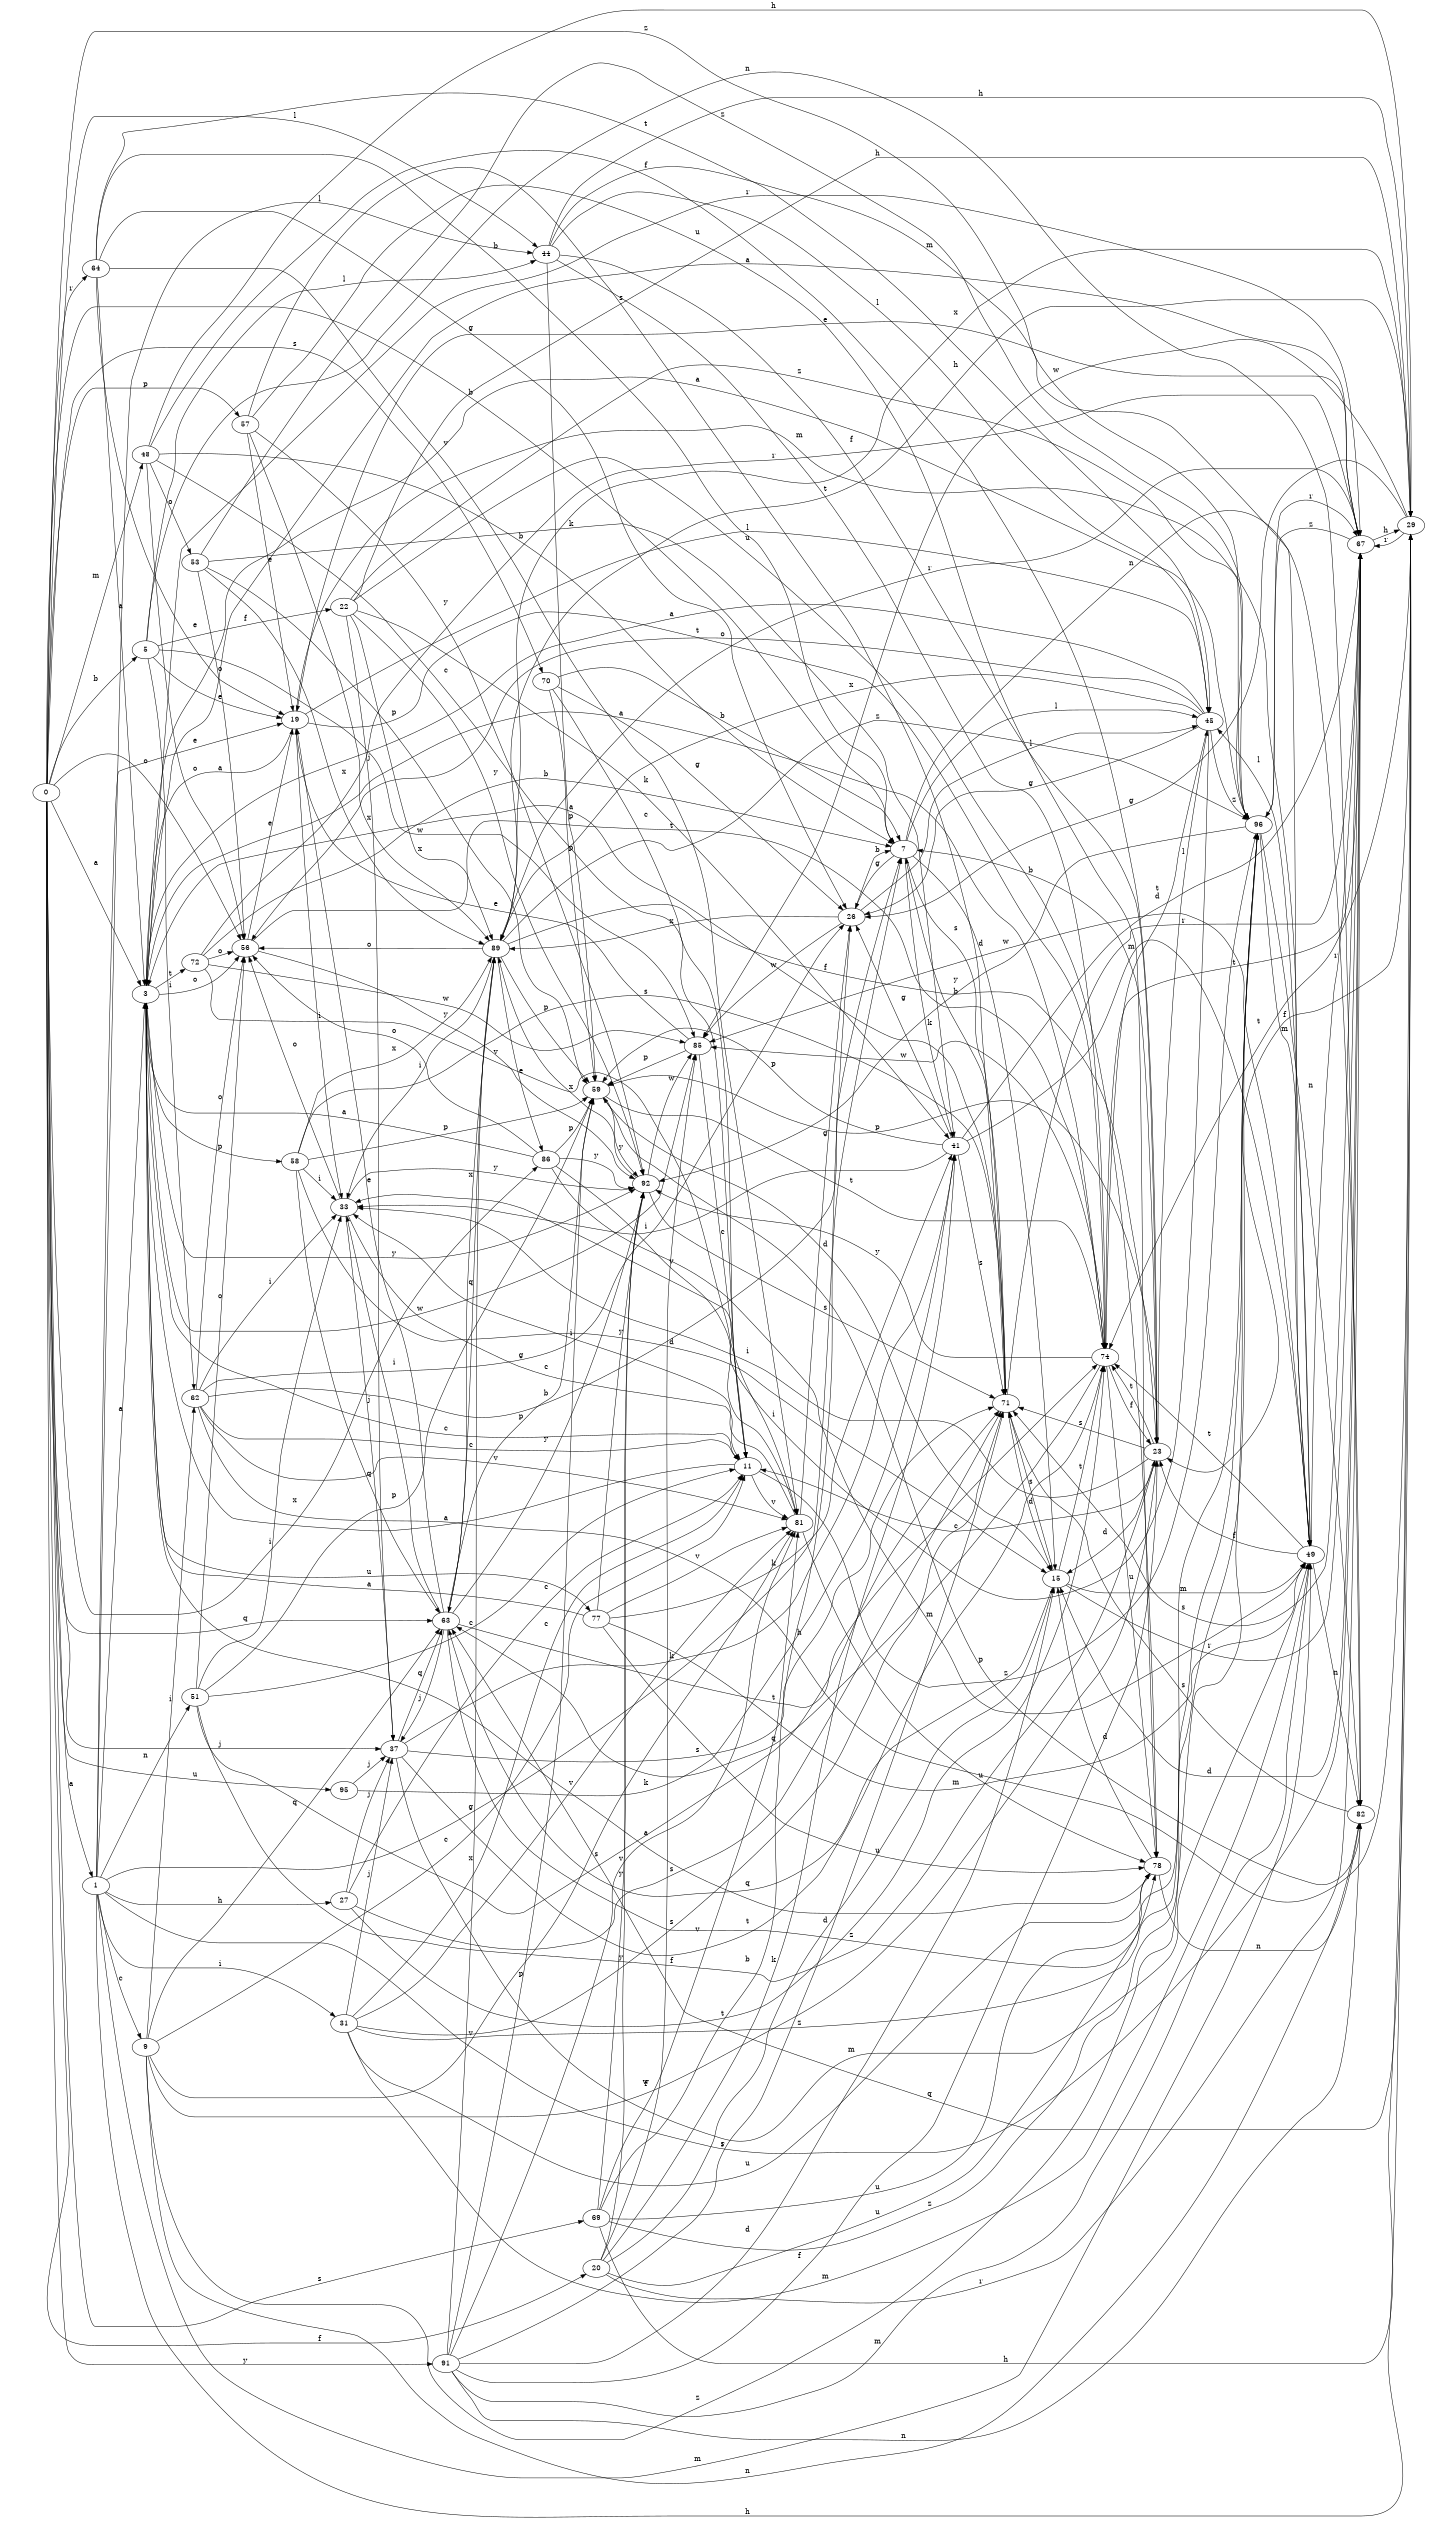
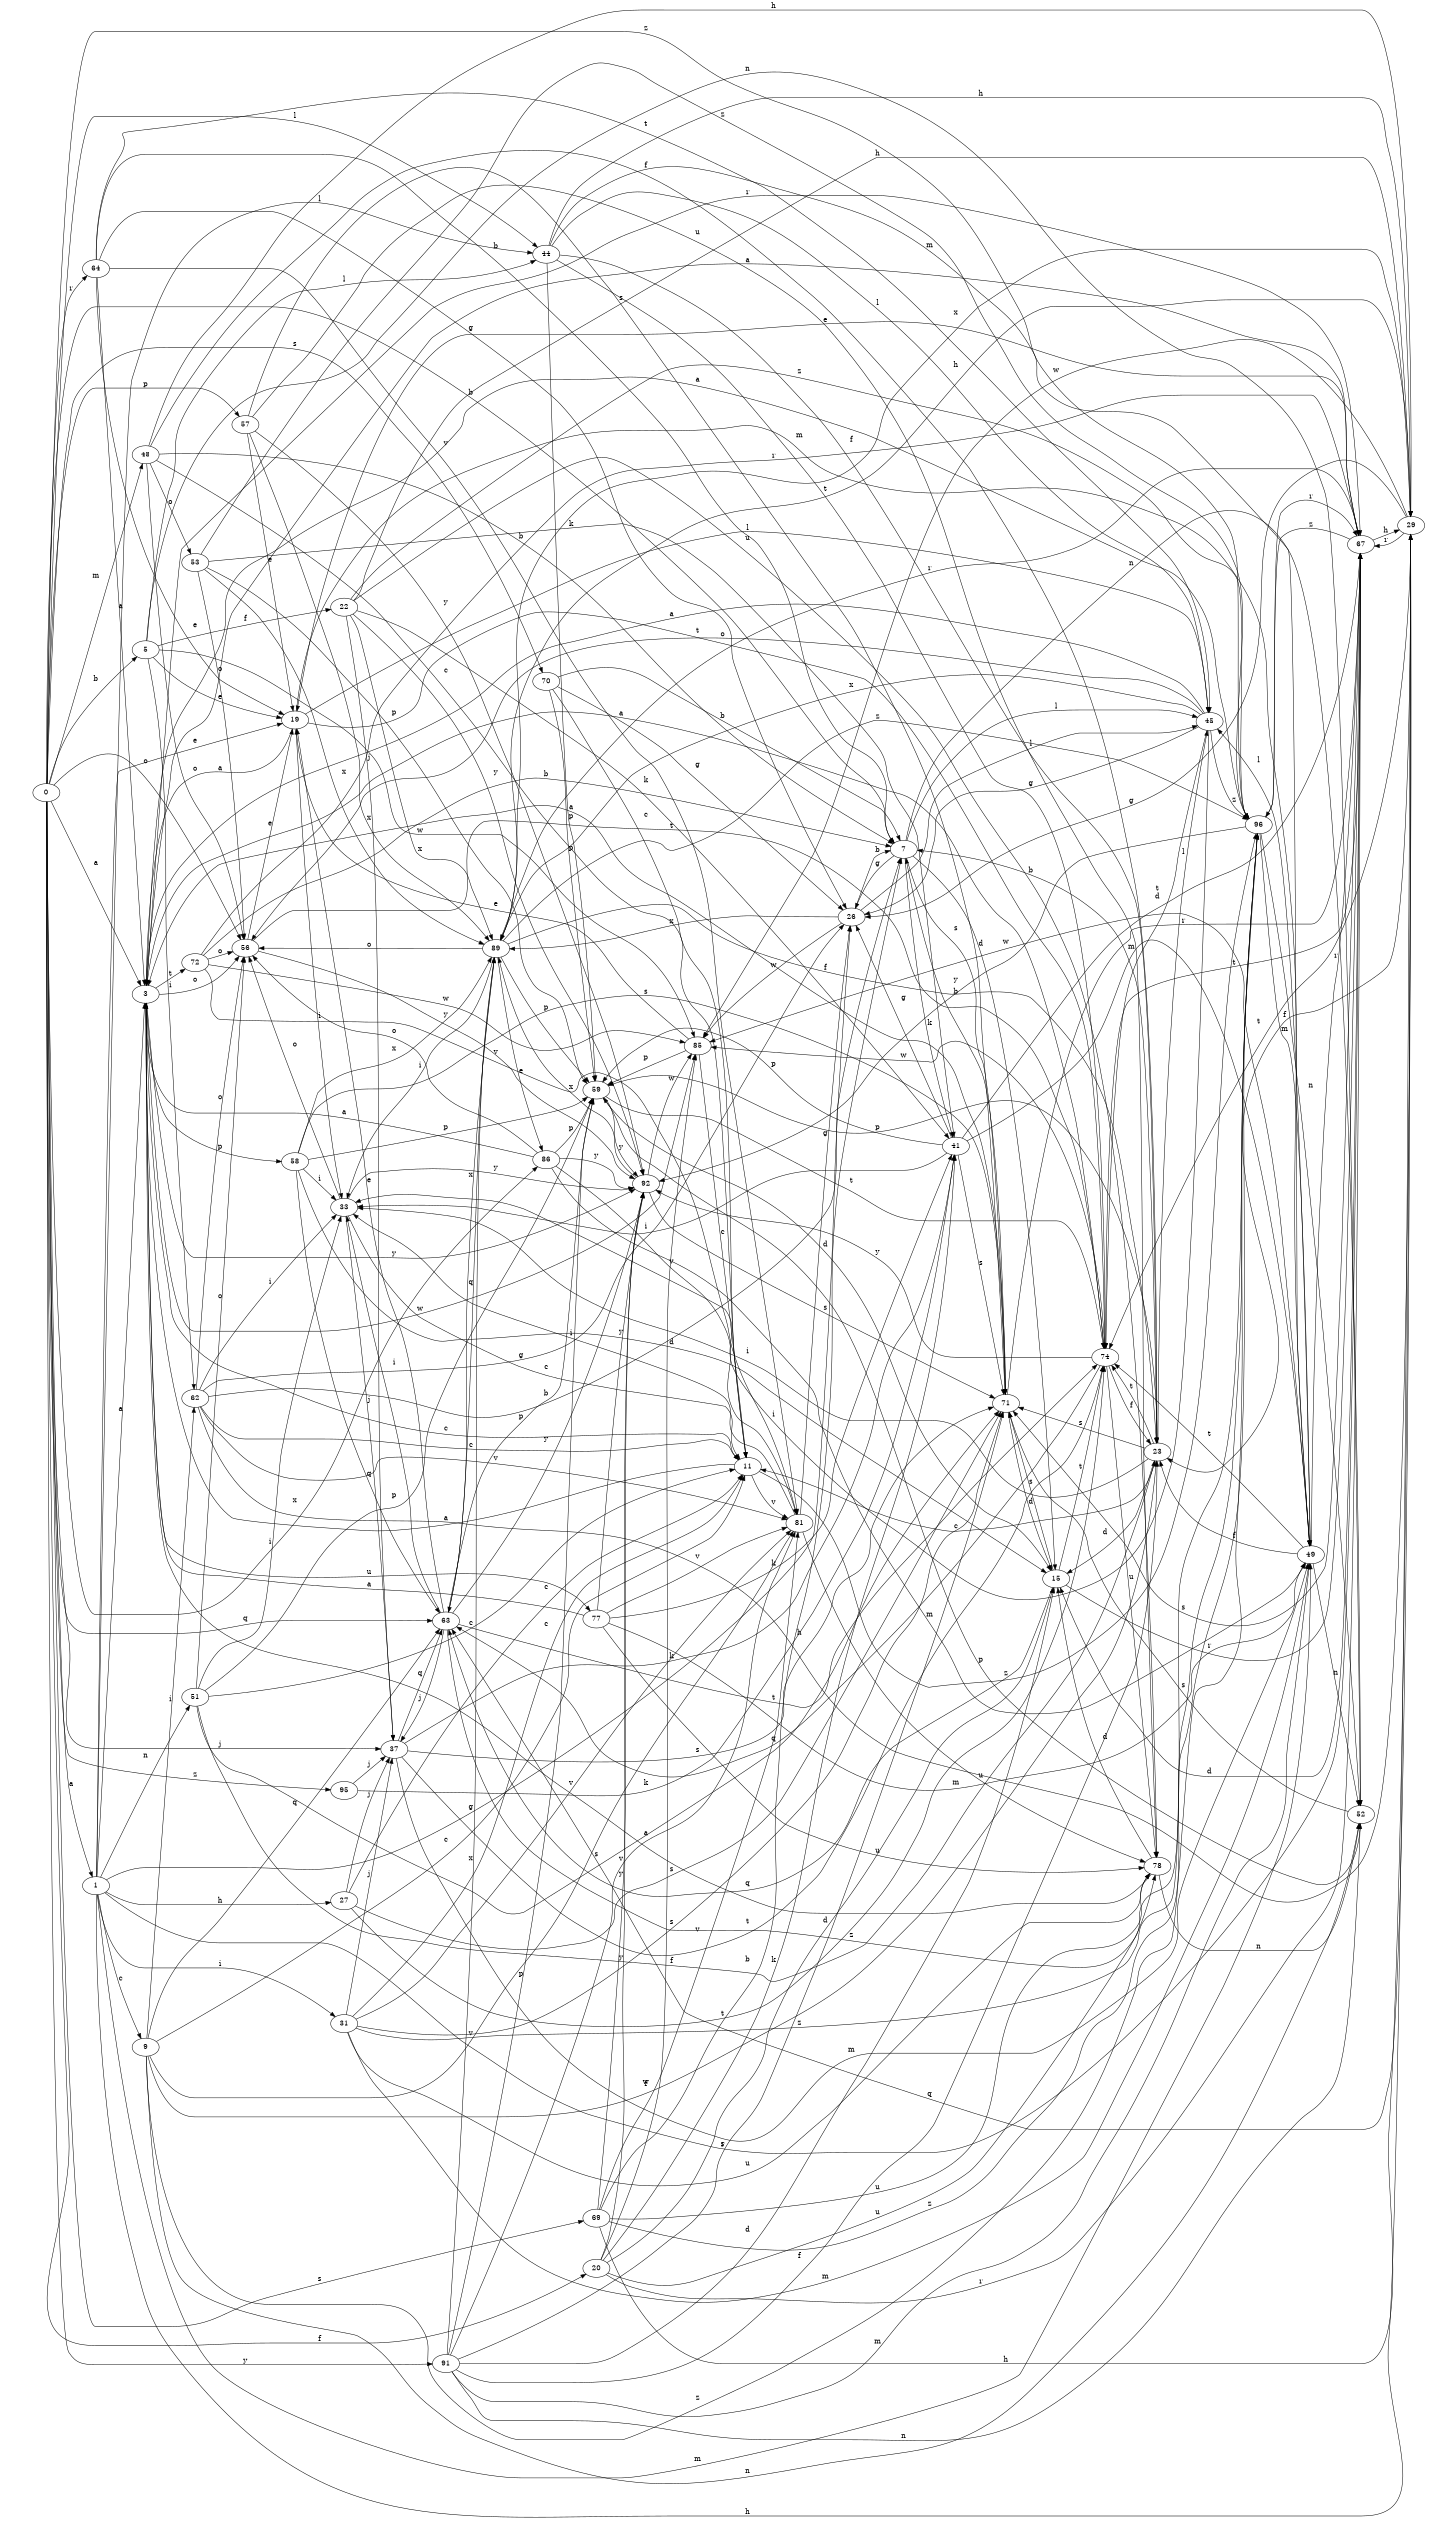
(1188, 1593) -> none
(195, 1775) -> (195, 1775)
(1361, 1815) -> (1361, 1815)
